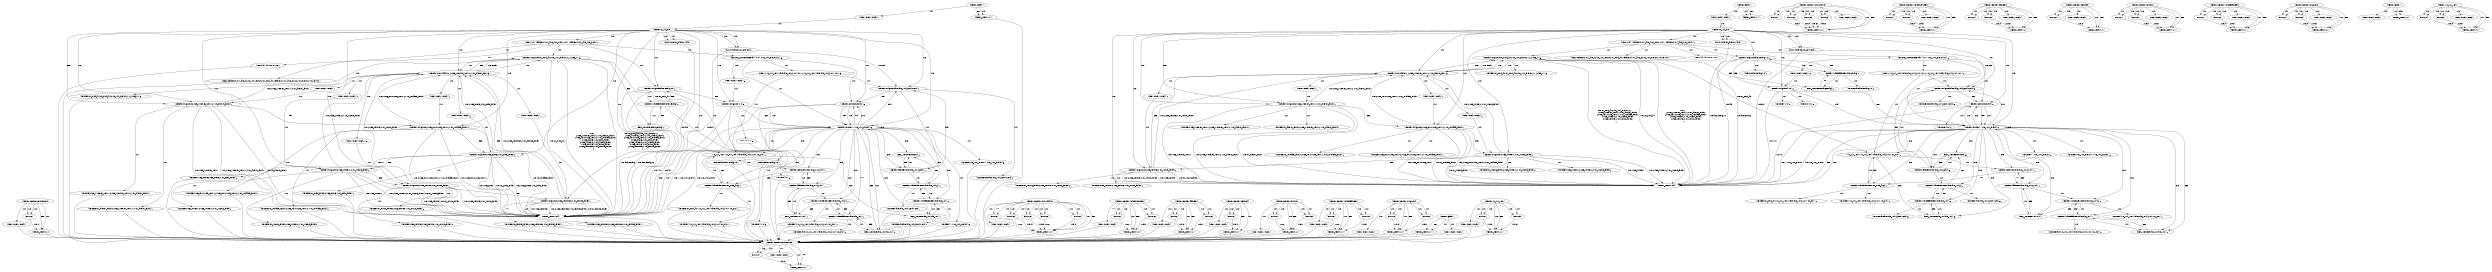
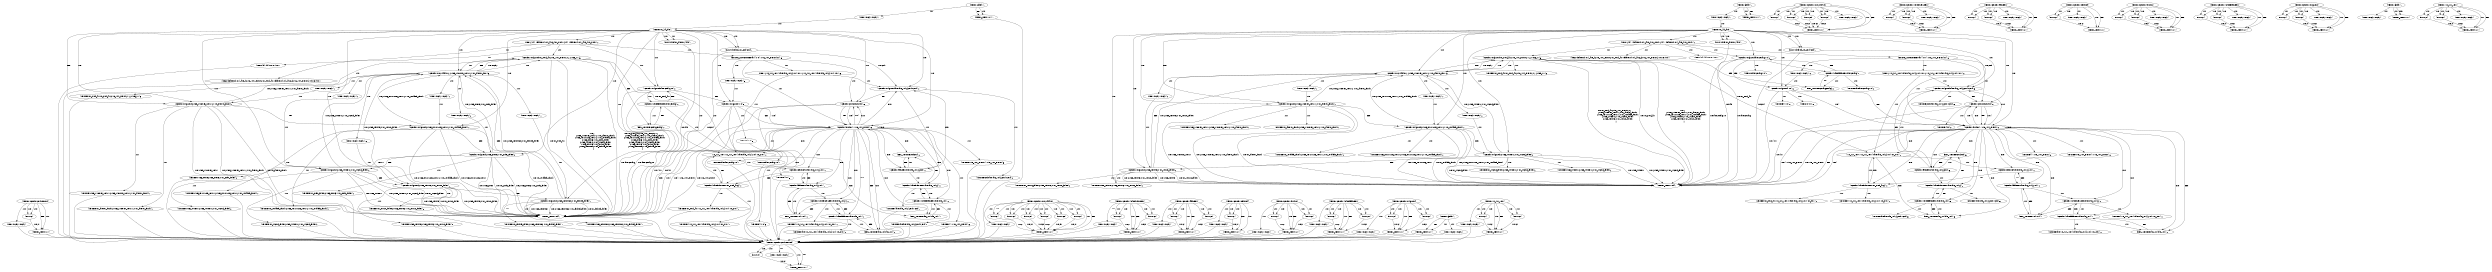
none -> (1061, 217)
